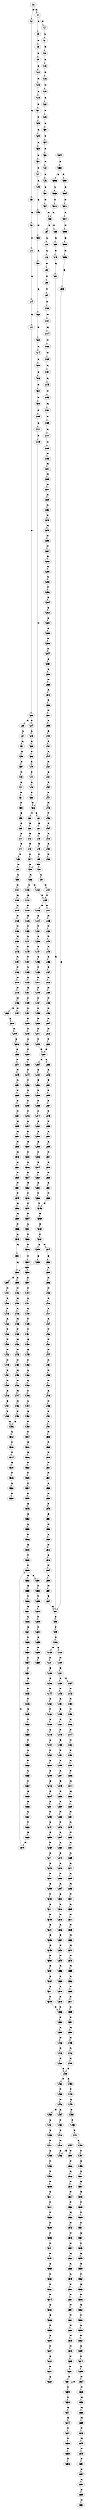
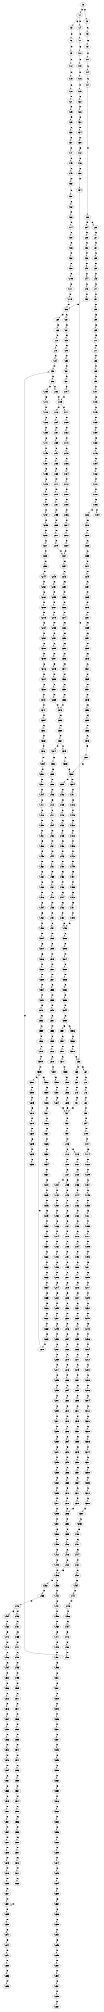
none -> (65, 1005)
(48, 1065) -> none
(65, 2150) -> (7, 1662)
